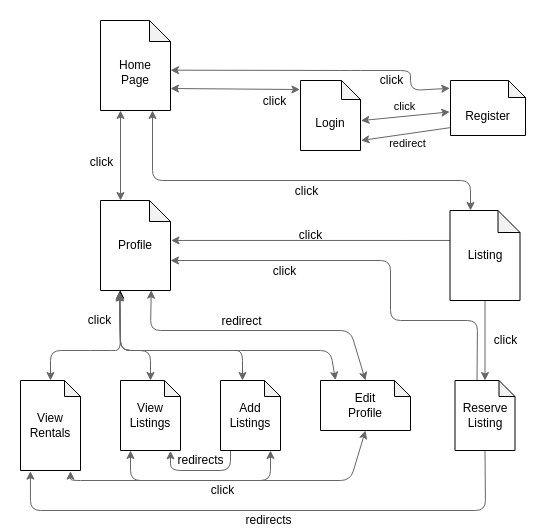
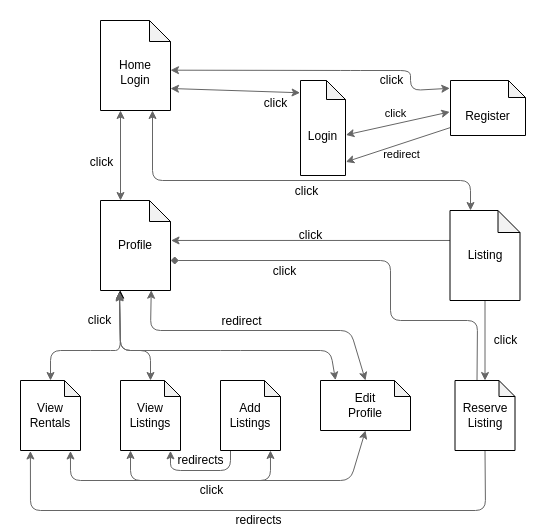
(136, 66) -> (136, 66)
(331, 116) -> (323, 128)
(178, 261) -> (179, 261)
(243, 365) -> none
(51, 426) -> (51, 416)
